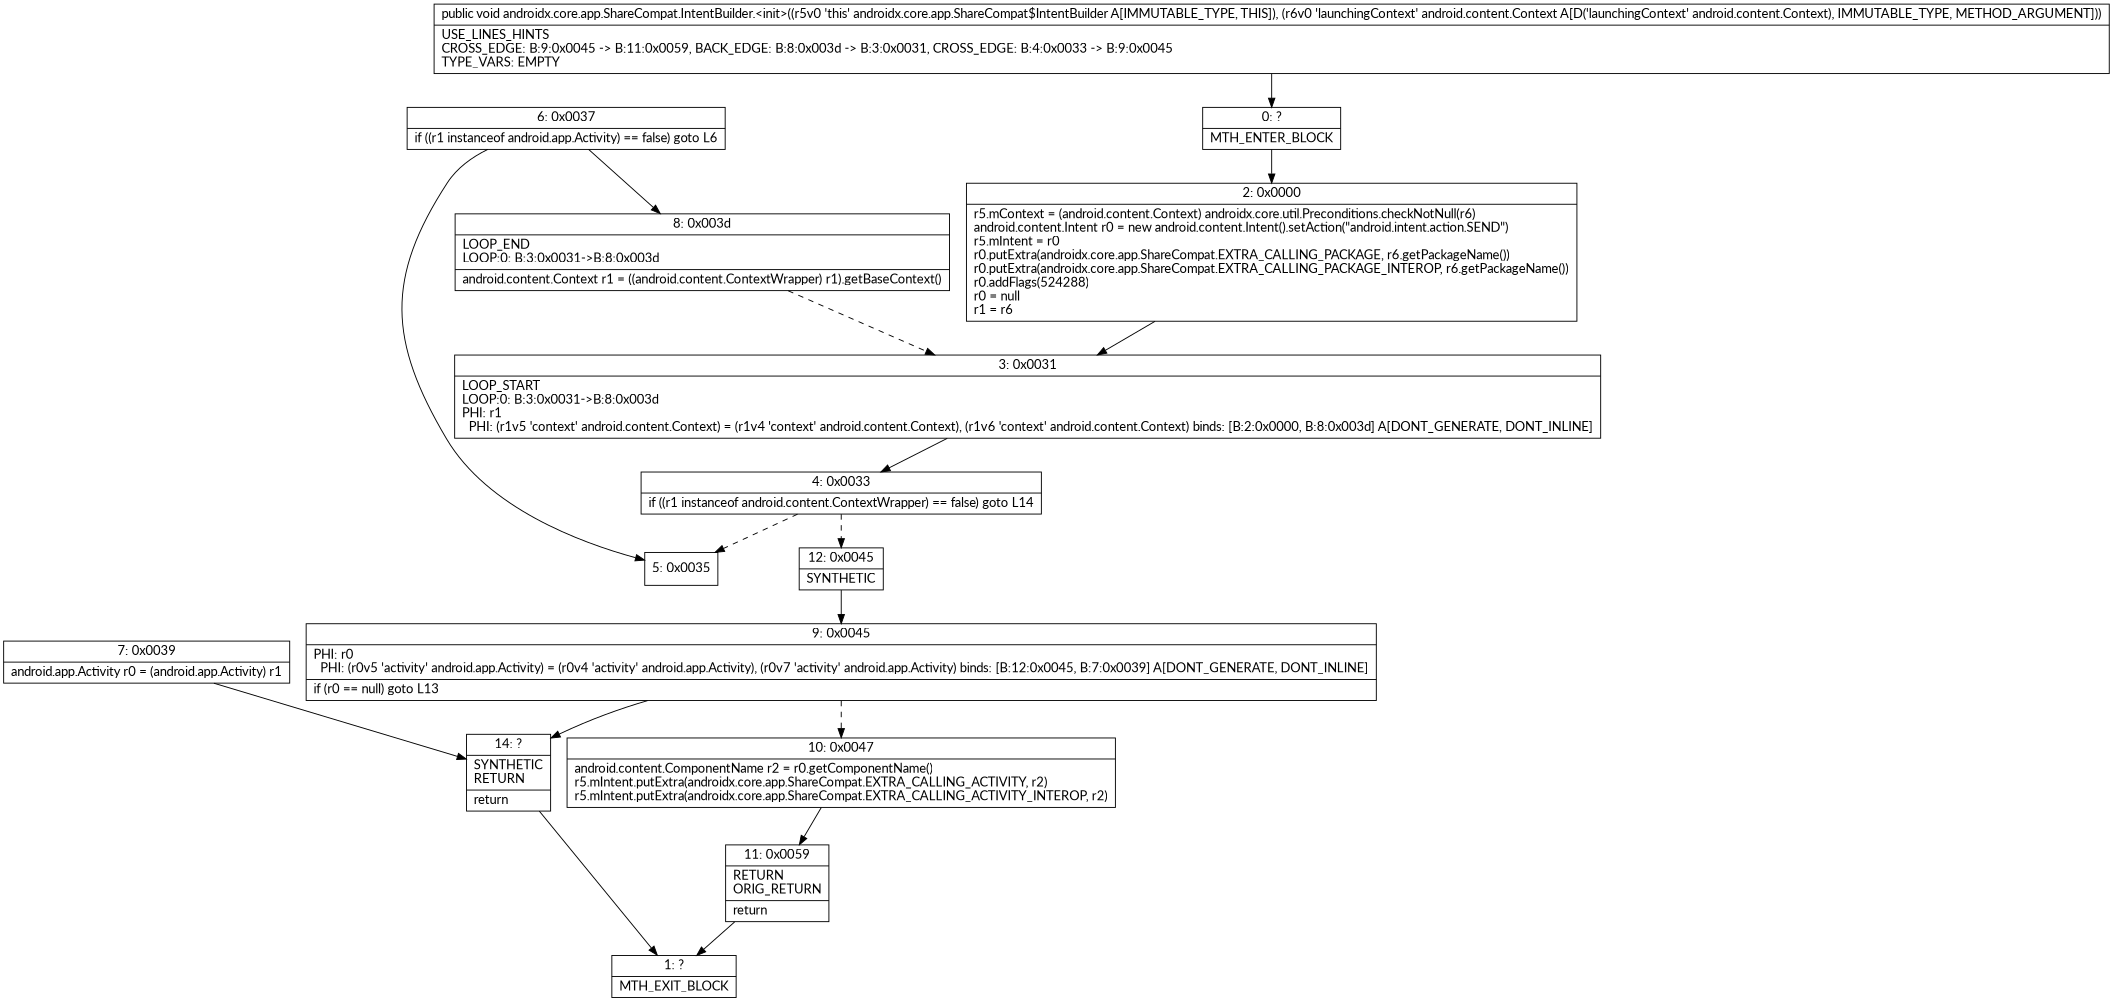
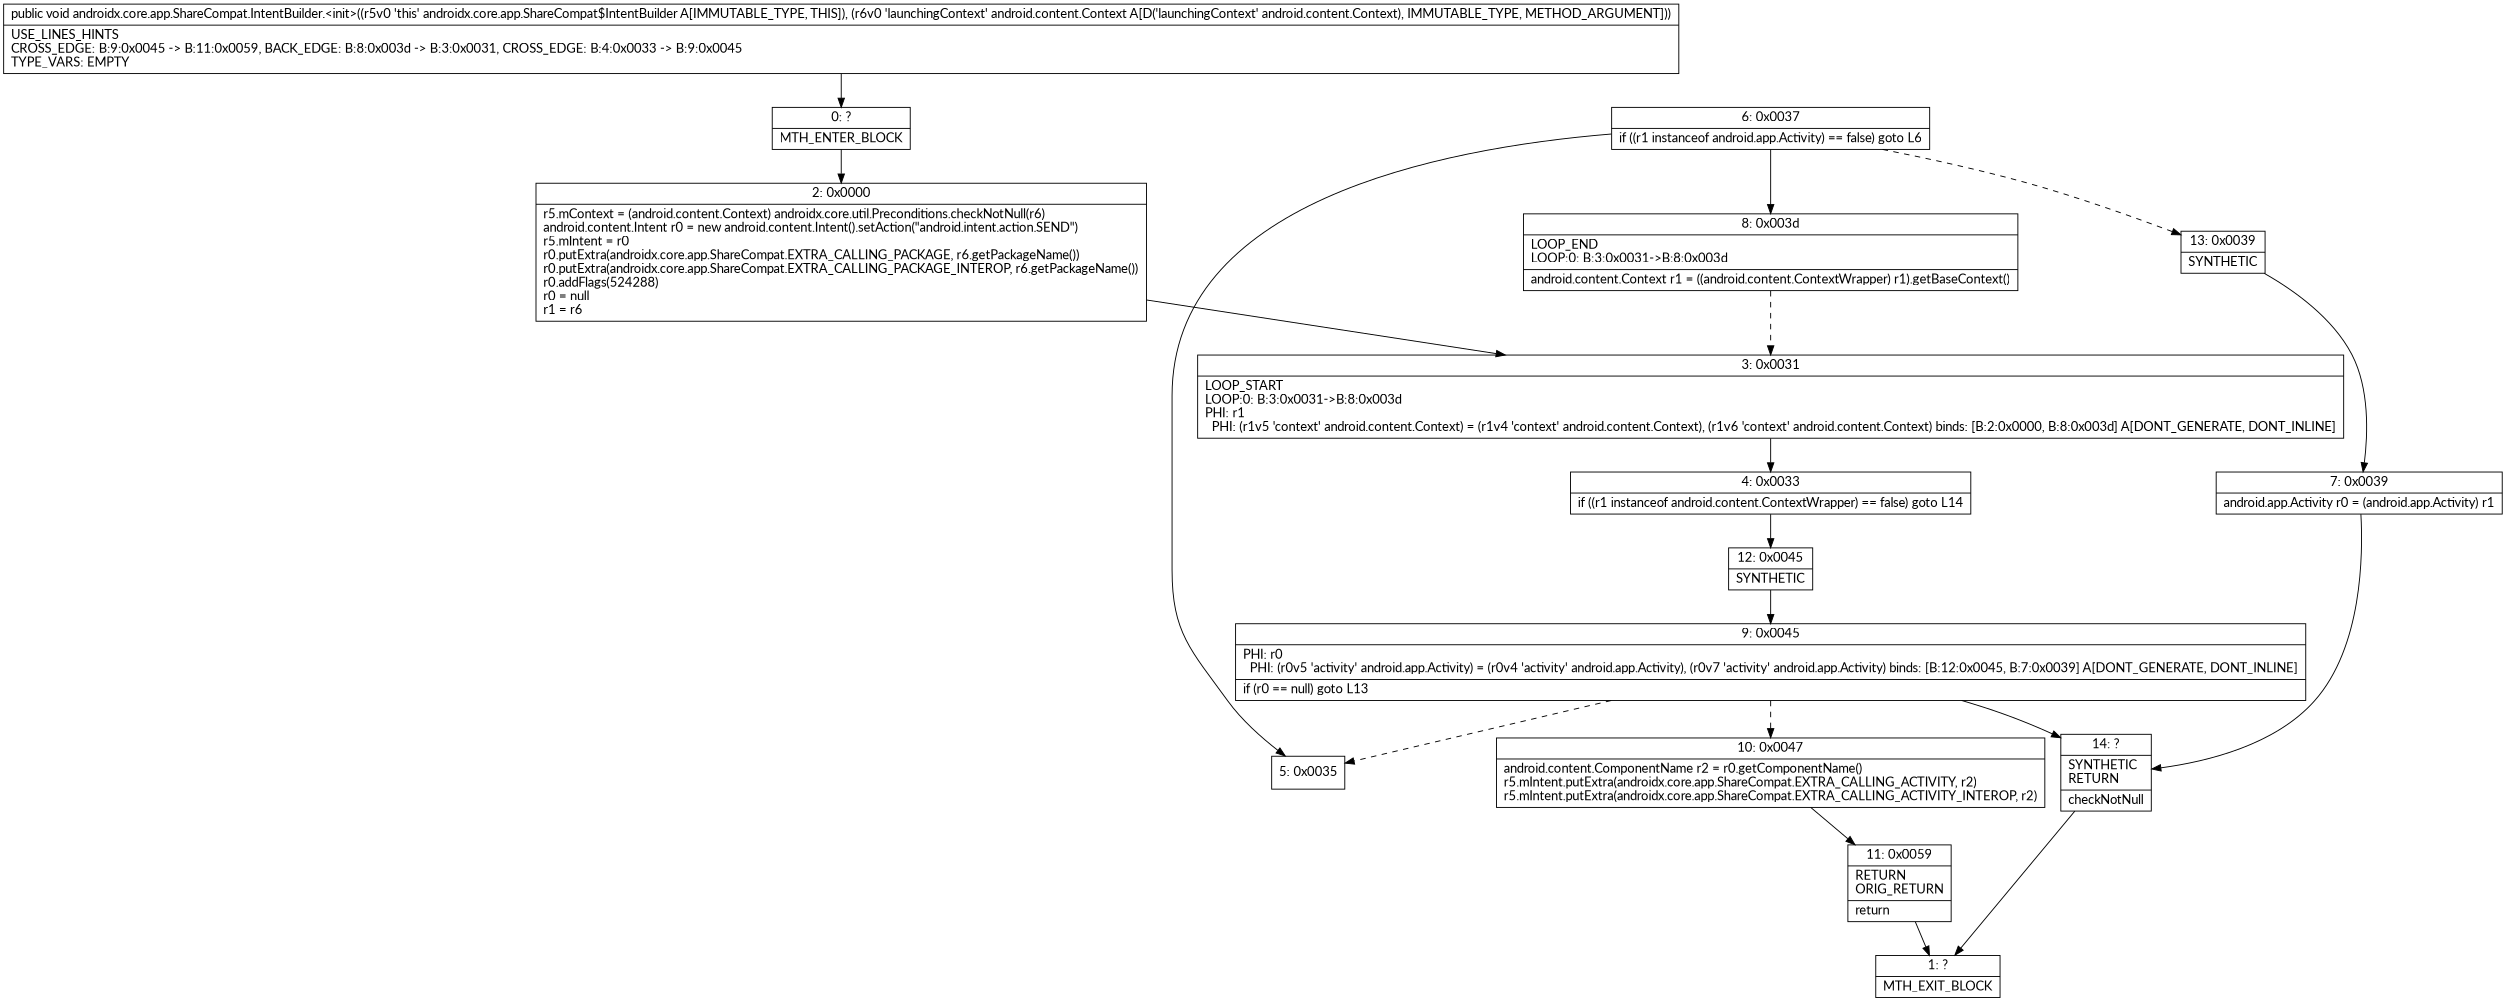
none -> (2223, 252)
(841, 526) -> (1771, 526)
(761, 531) -> (1483, 731)
(491, 800) -> (2106, 800)
